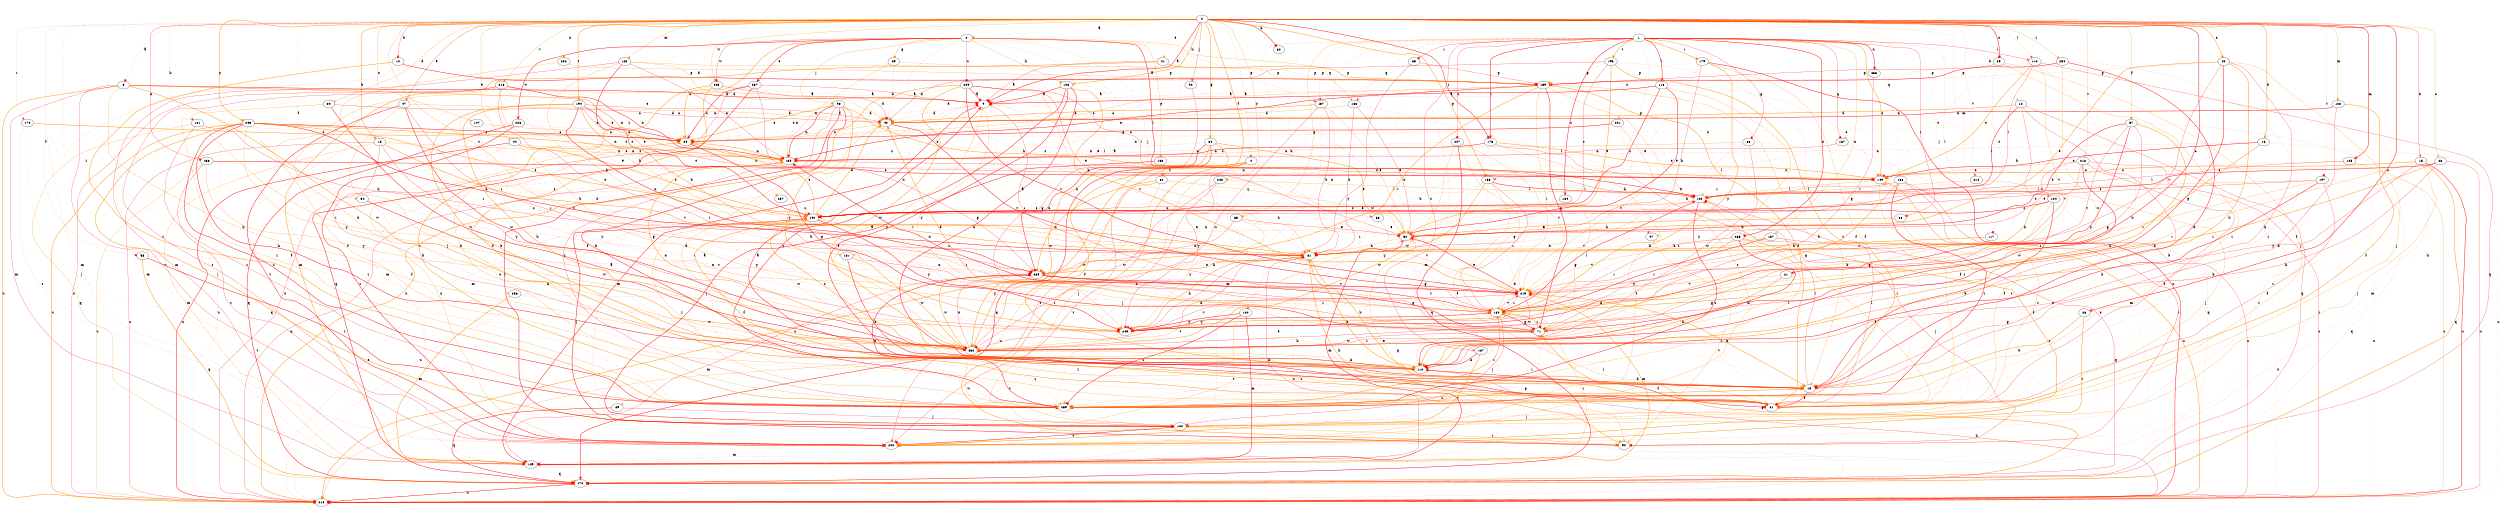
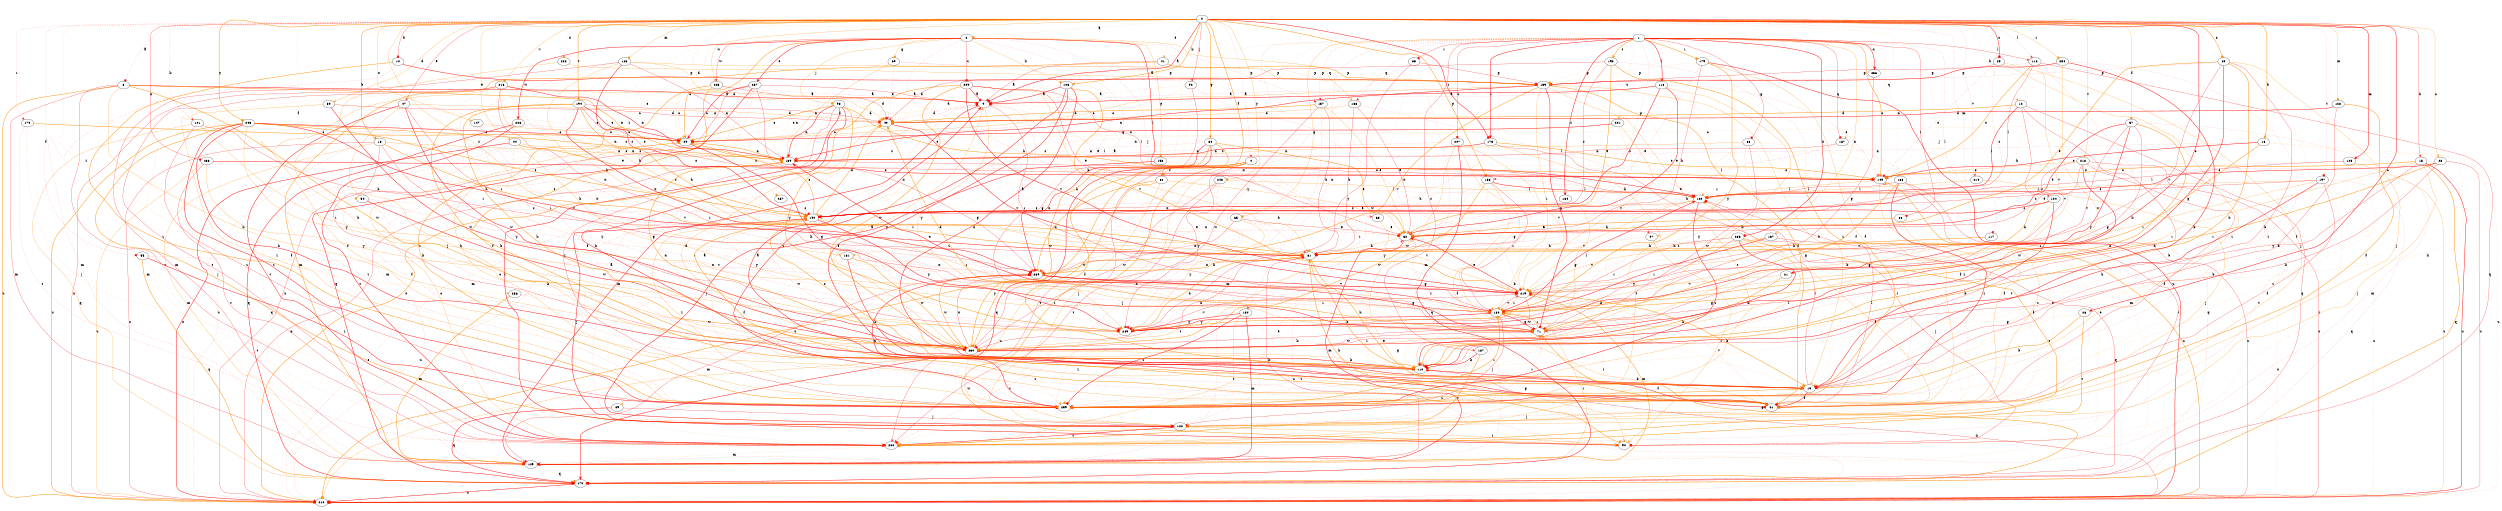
(826, 39) -> (826, 39)
(1279, 50) -> none
